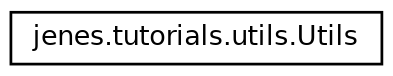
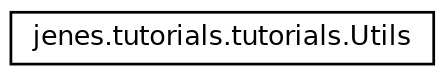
(196, 38) -> (222, 38)
